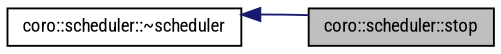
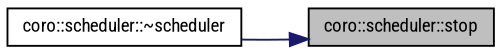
(285, 15) -> (266, 40)
